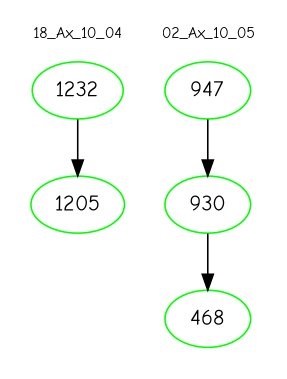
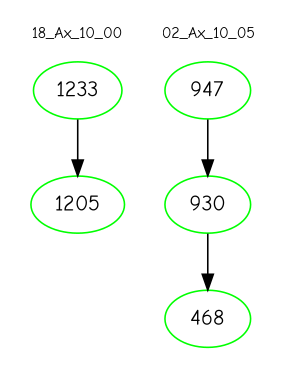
(78, 34) -> (78, 34)
(78, 90) -> (78, 90)
